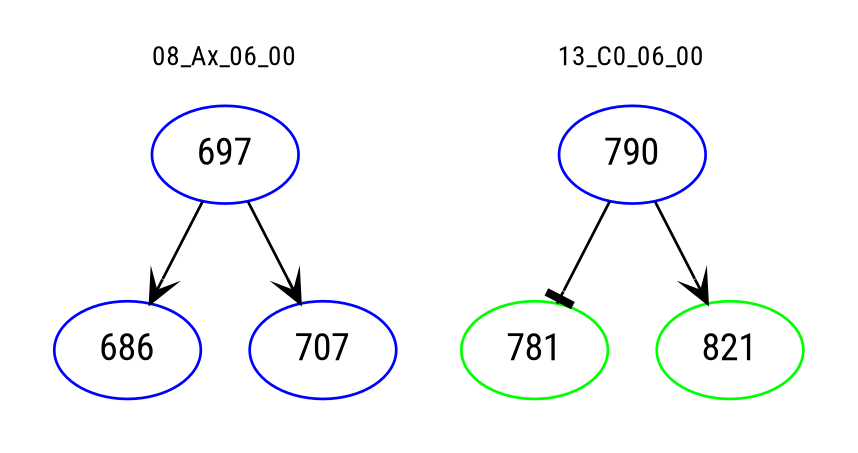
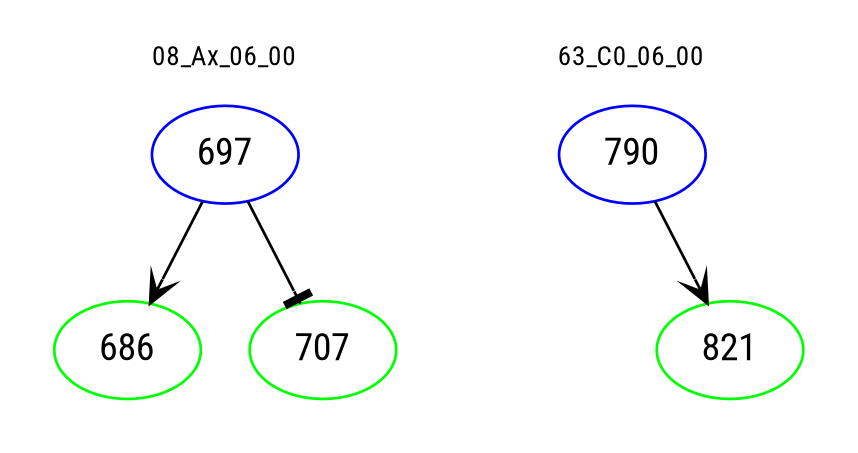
(632, 58) -> (632, 58)
(271, 246) -> (271, 246)
(128, 350) -> (128, 350)
(323, 350) -> (323, 350)
(535, 350) -> none
